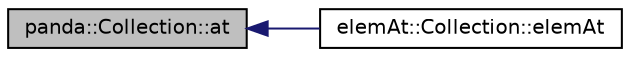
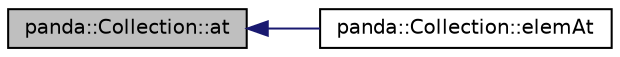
(471, 29) -> (466, 29)
